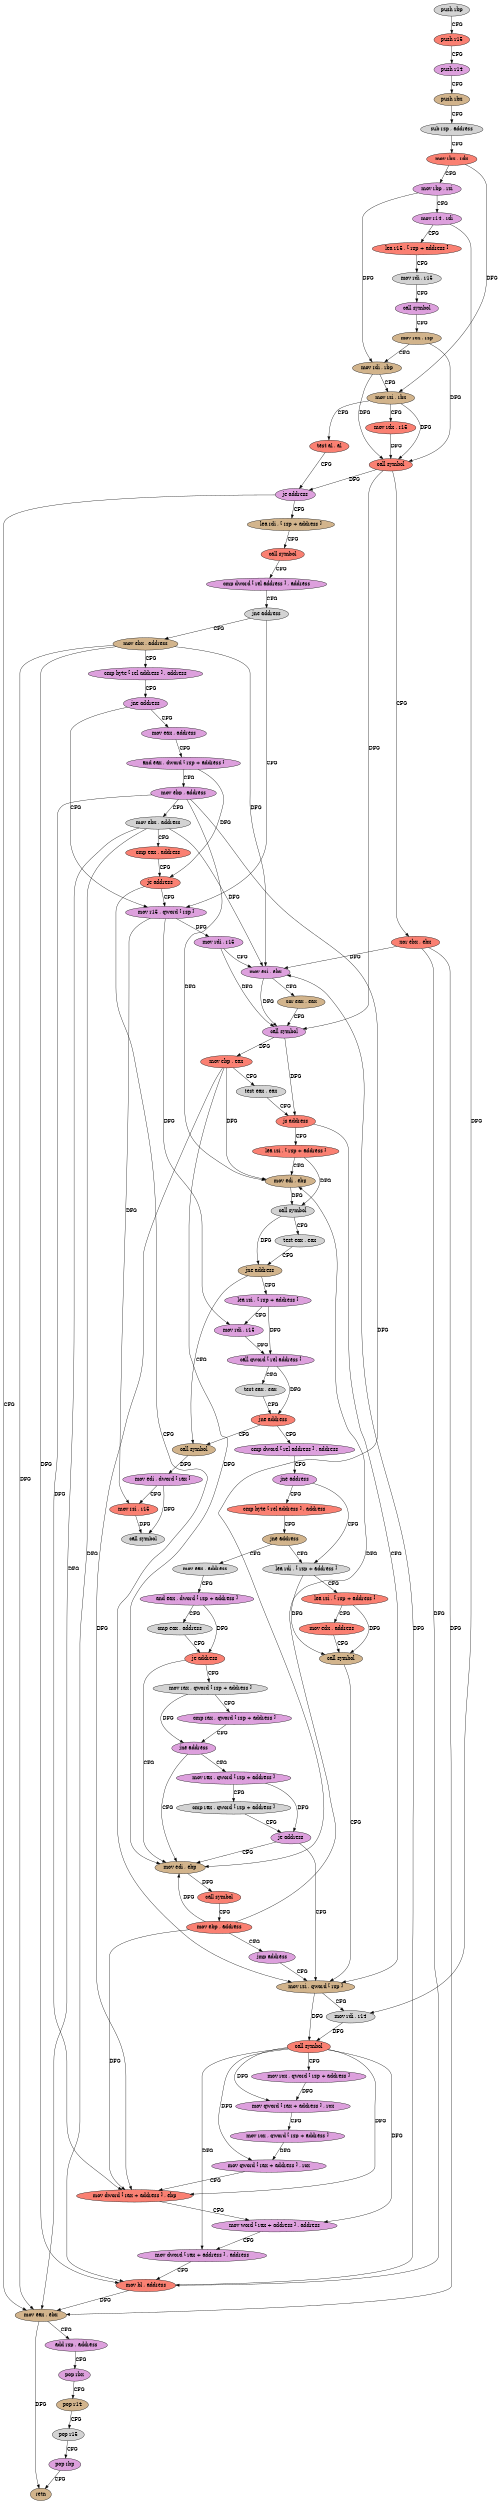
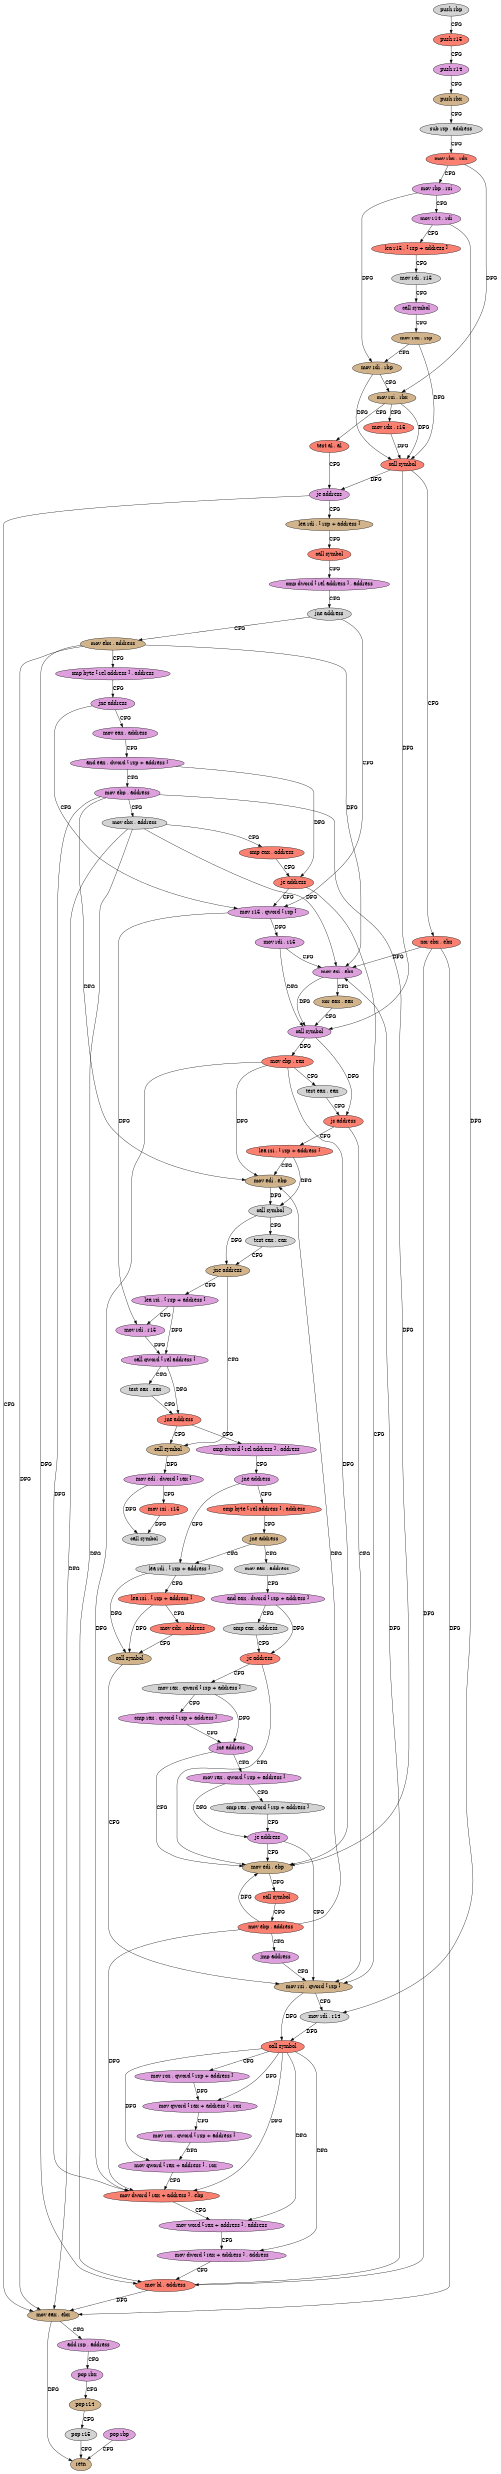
(126, 1205) -> none
(67, 2448) -> (81, 2448)
